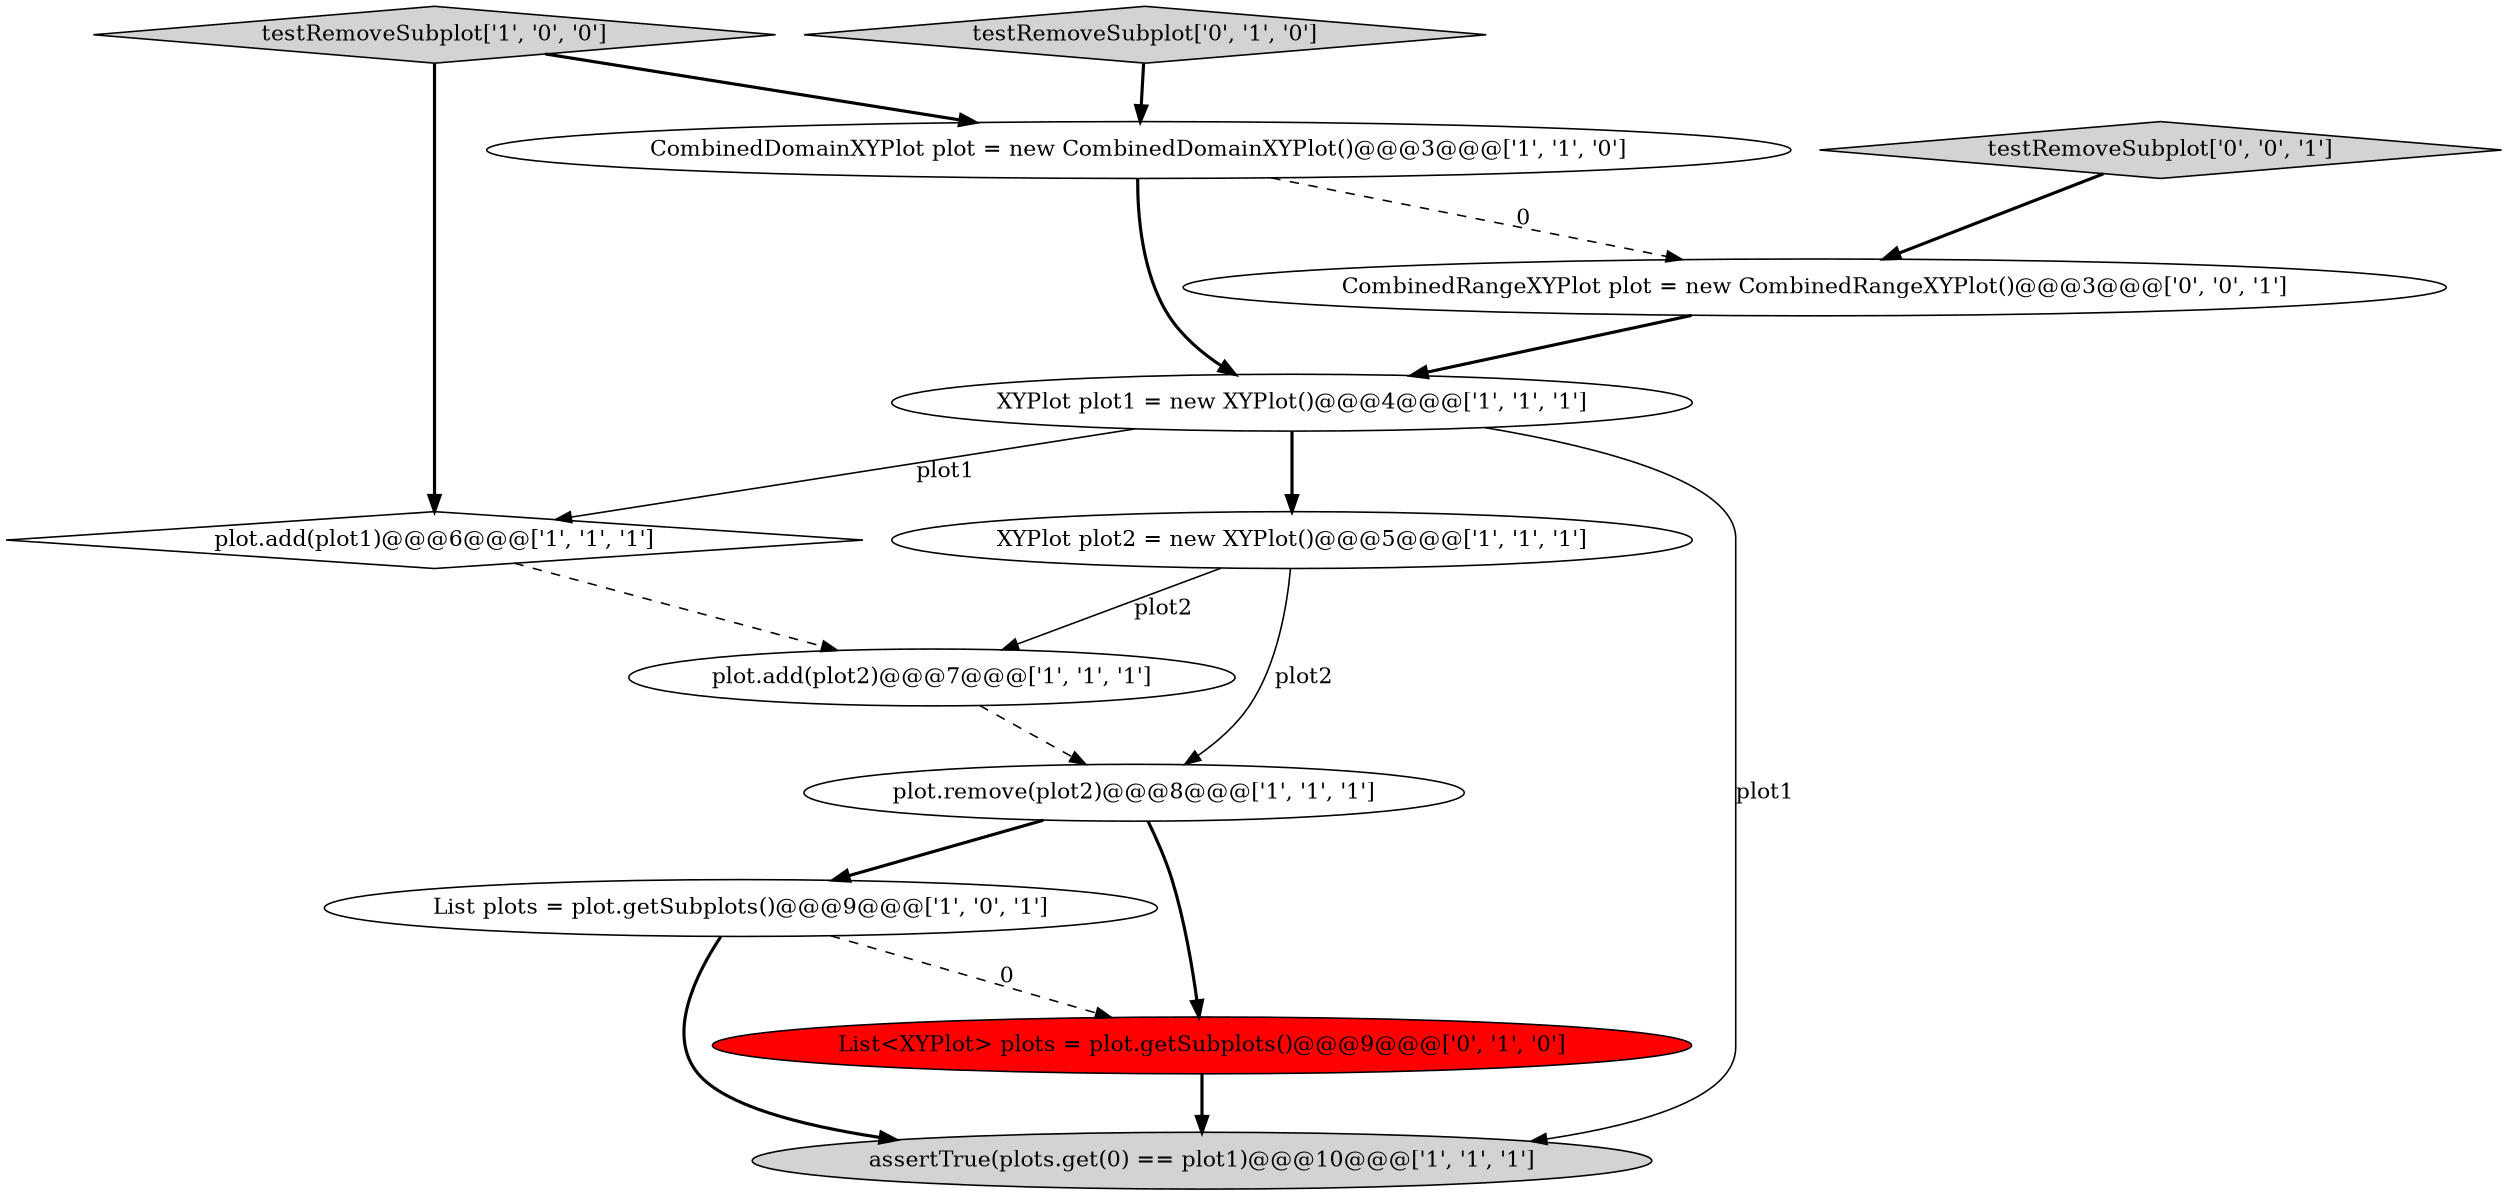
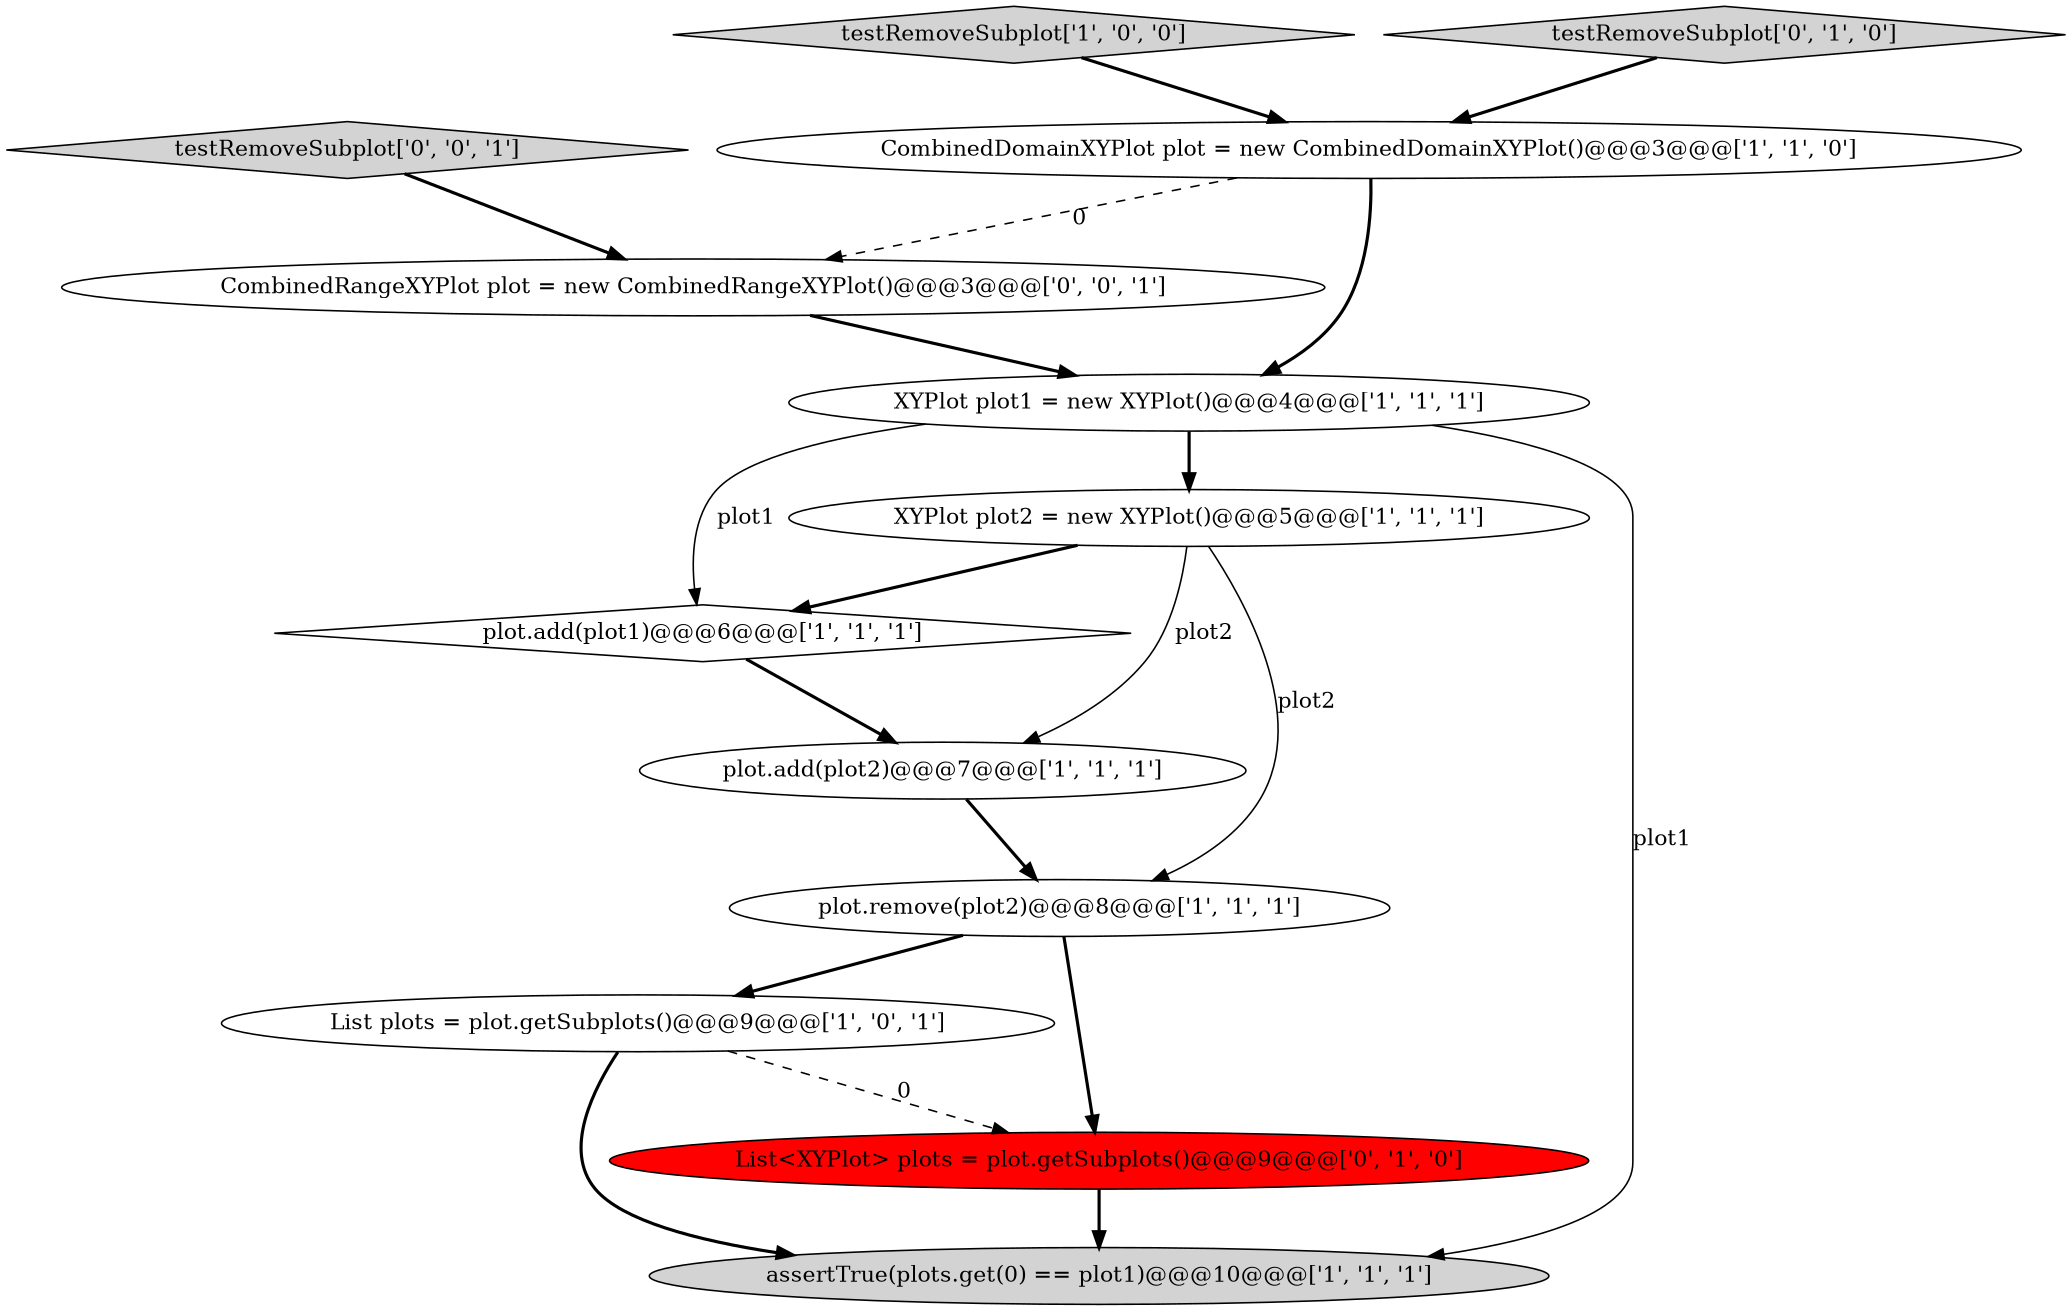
(435, 279) -> (943, 576)
(668, 605) -> (814, 697)
(1026, 731) -> (996, 833)
